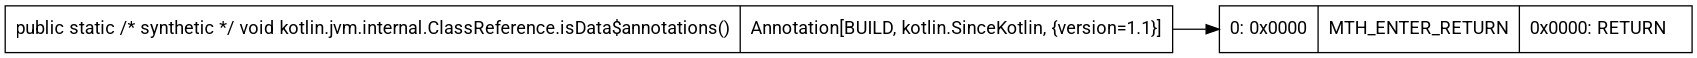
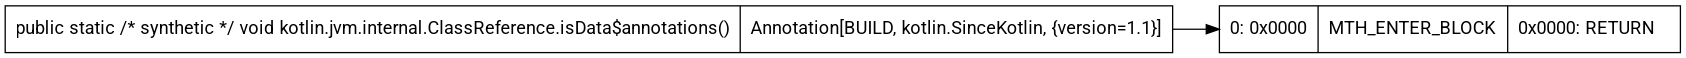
(1419, 29) -> (1413, 29)
